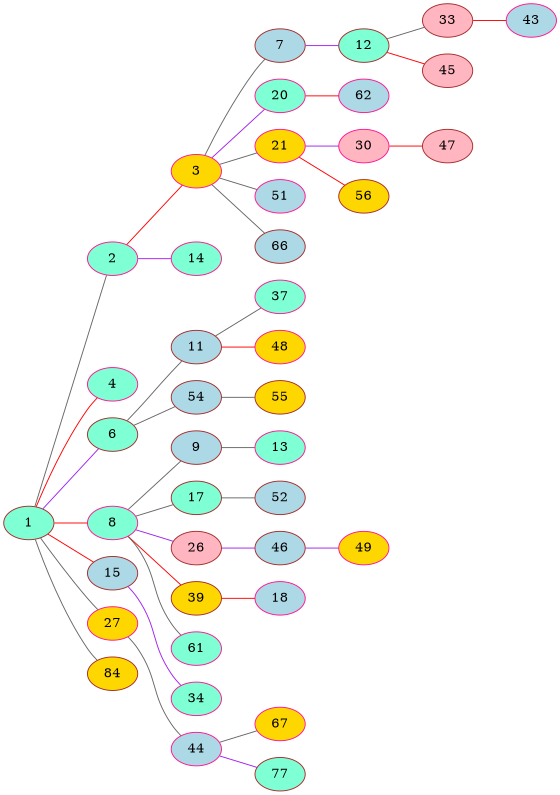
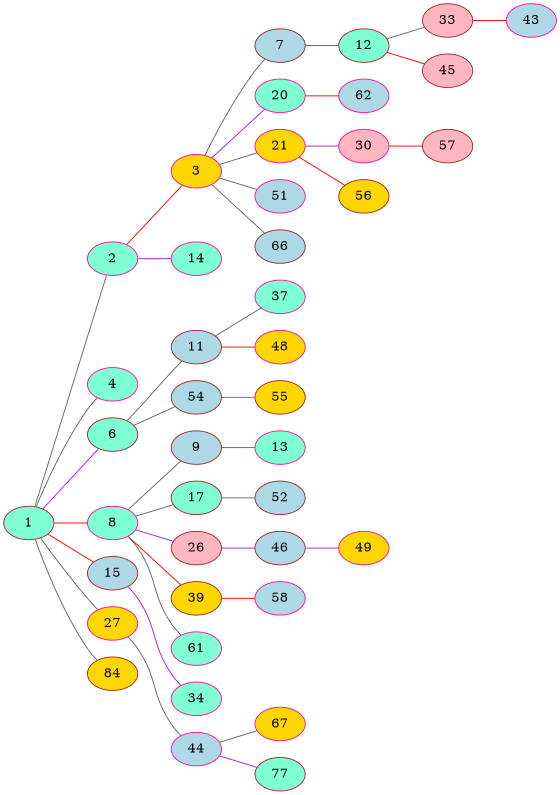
(448, 146) -> (448, 146)
(63, 450) -> (63, 450)
(280, 598) -> (280, 598)
